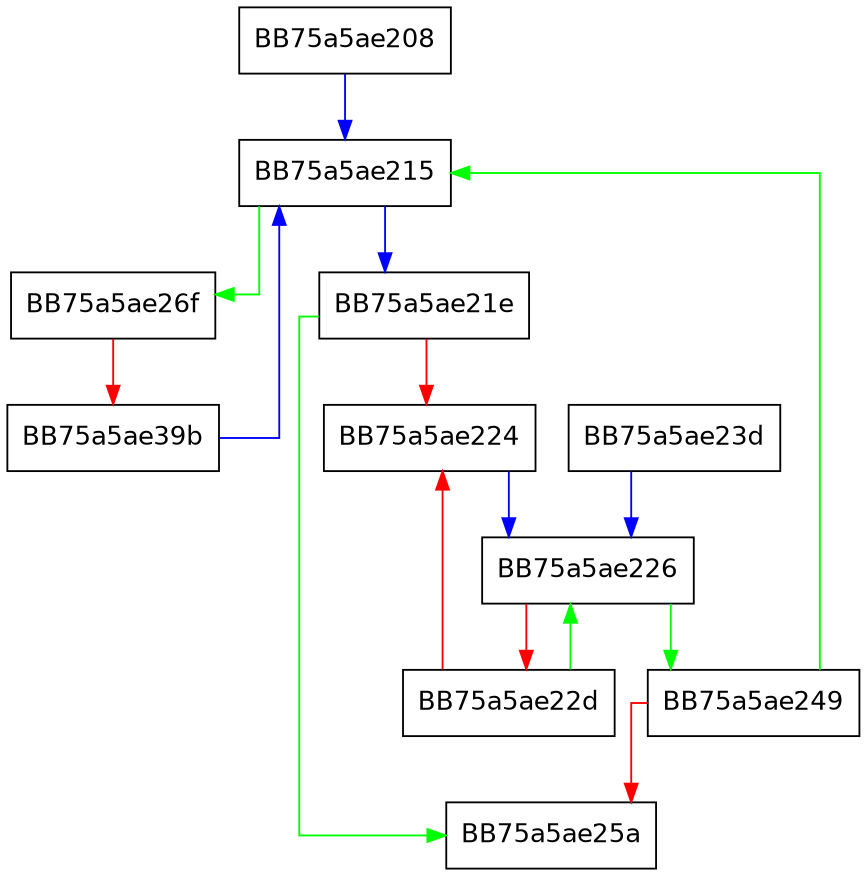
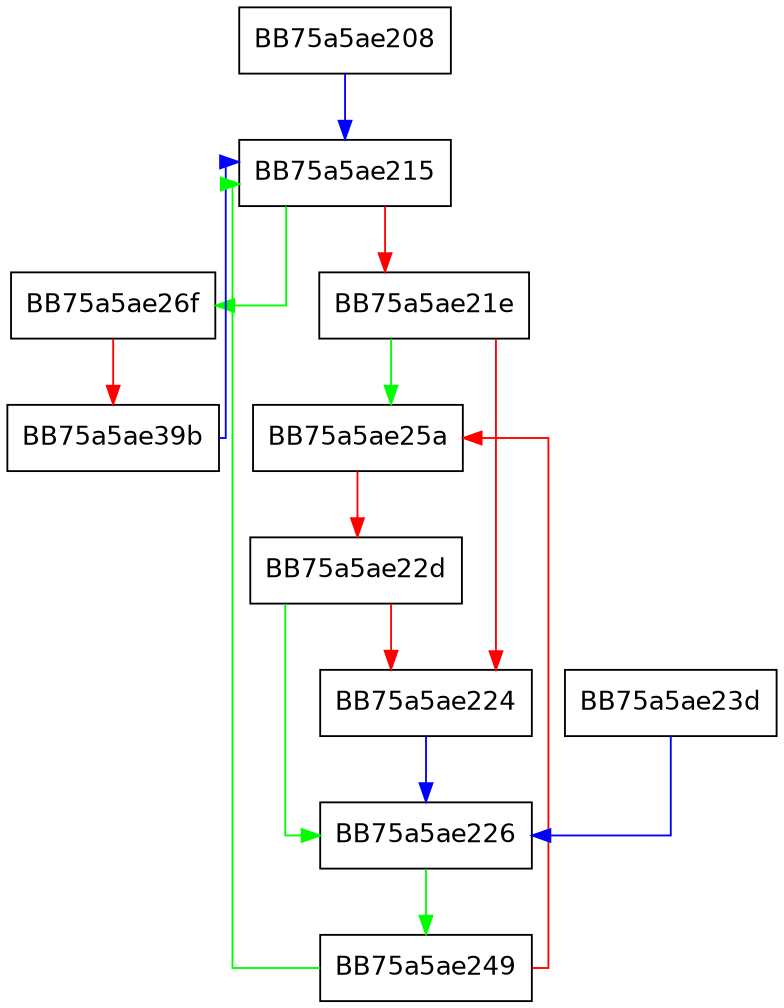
(385, 230) -> (385, 230)
(526, 627) -> (357, 495)
